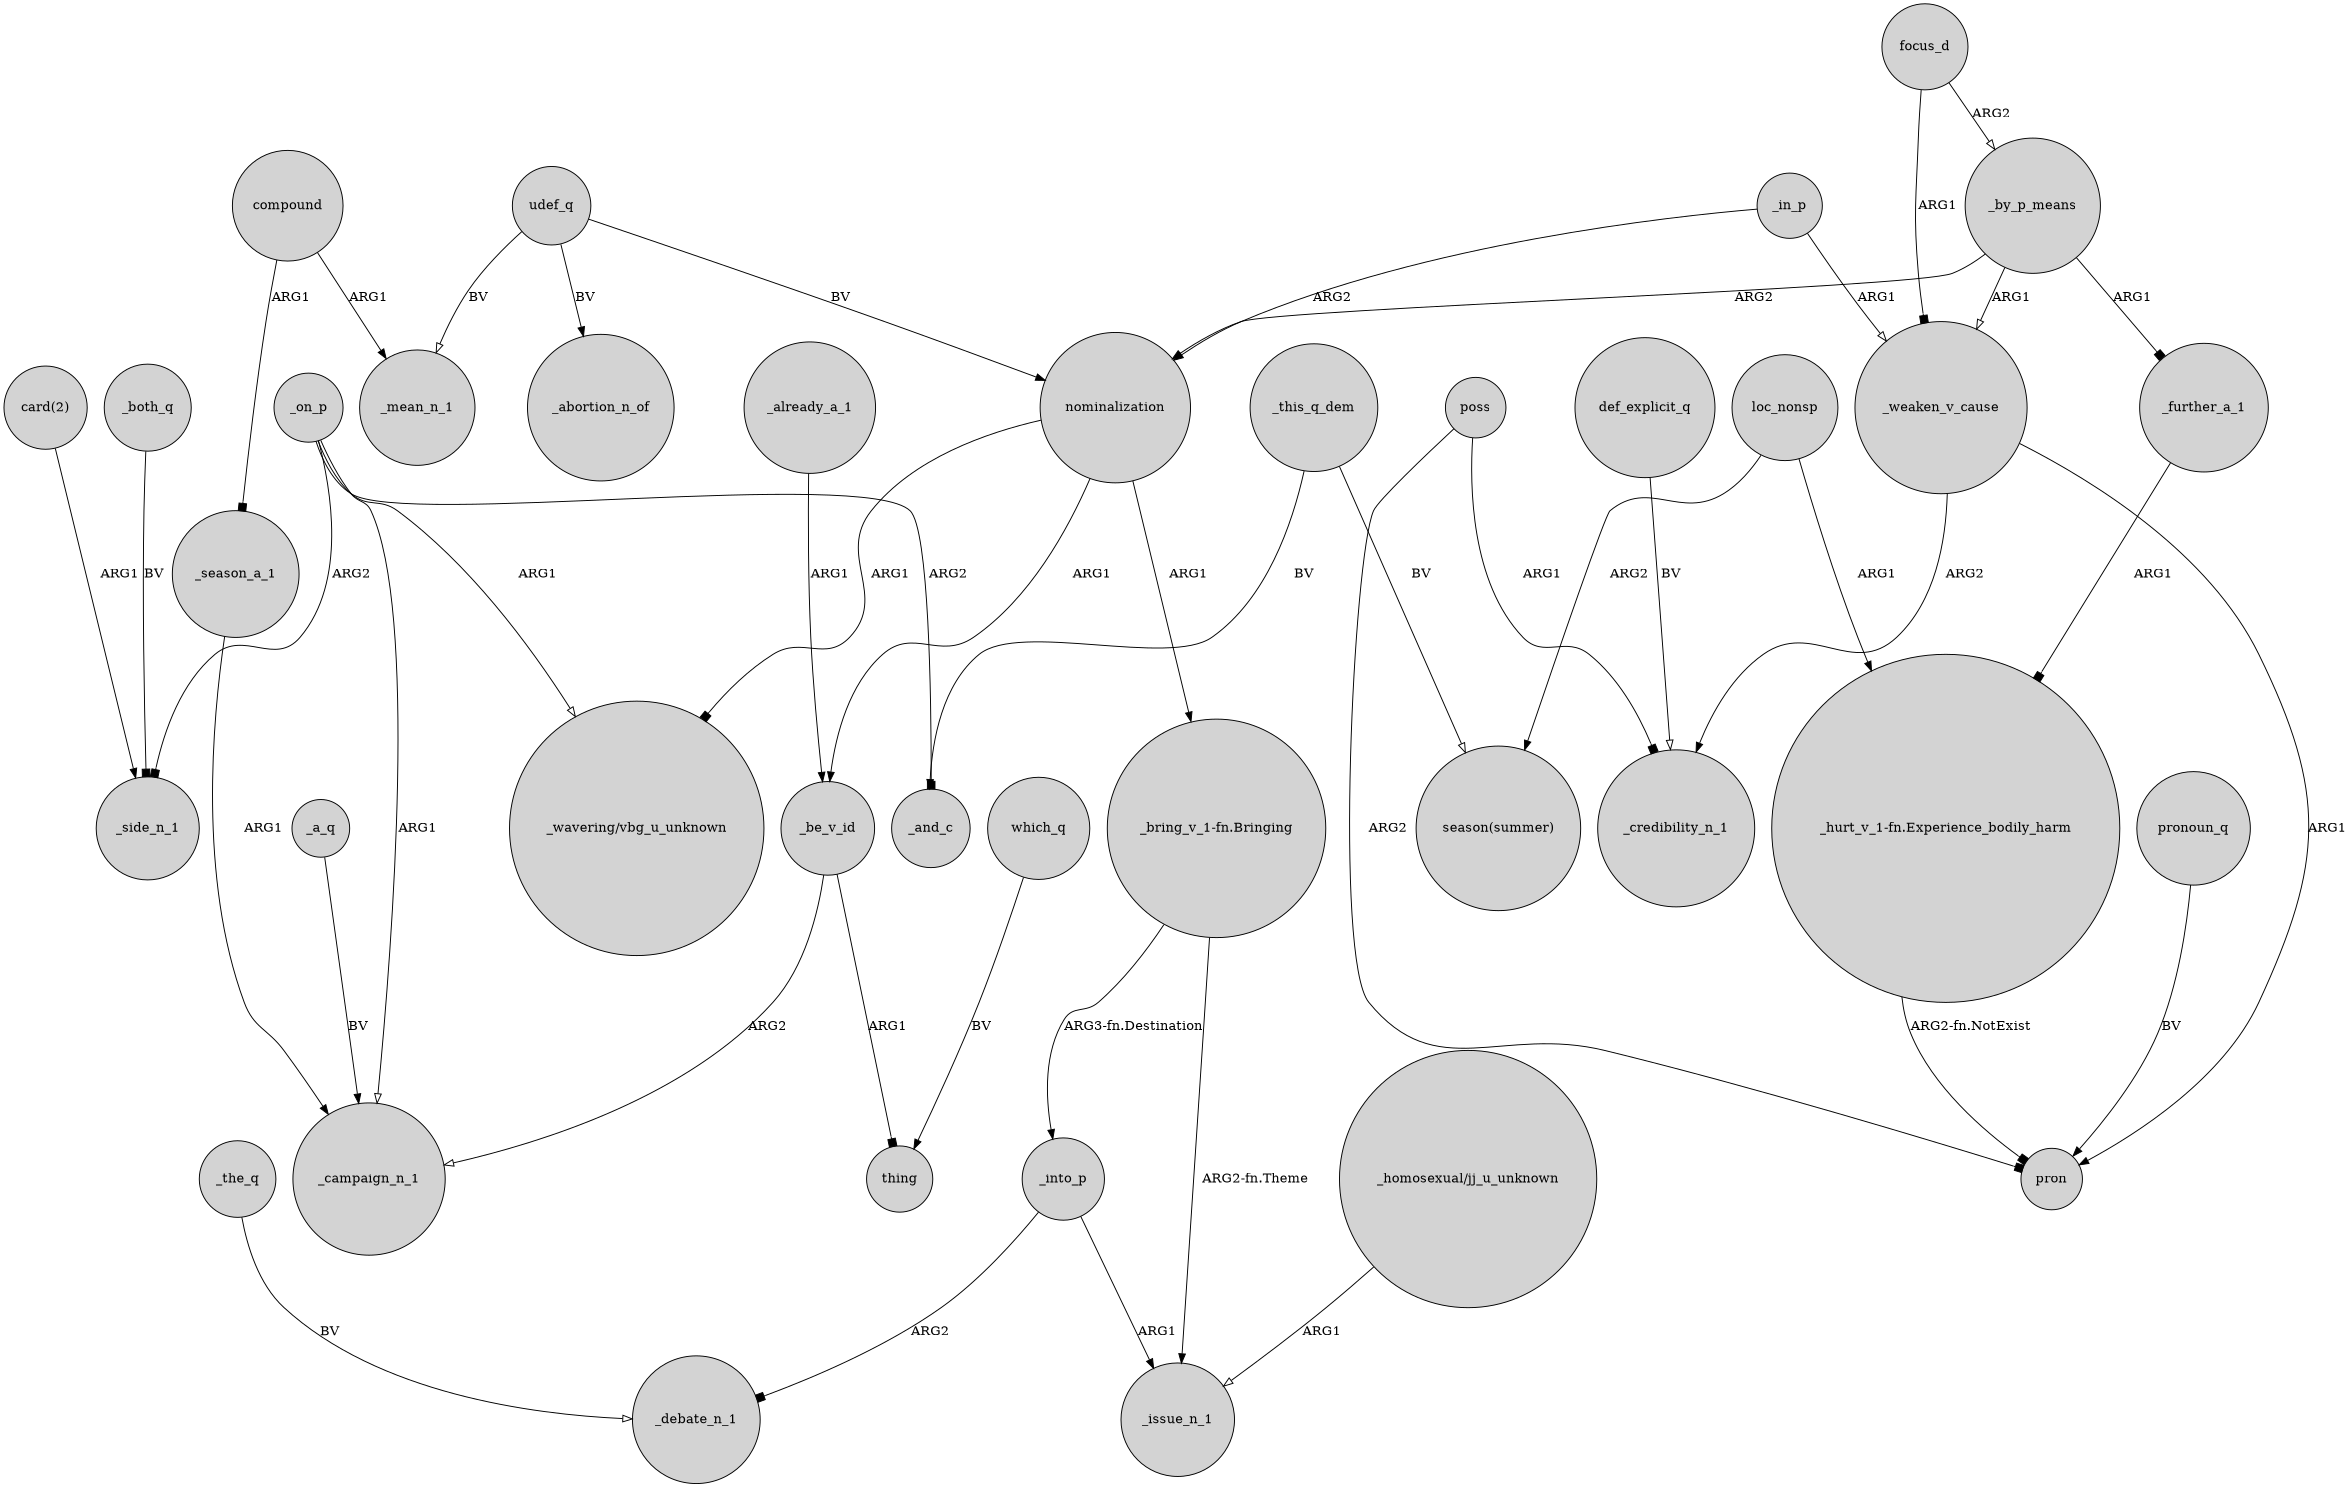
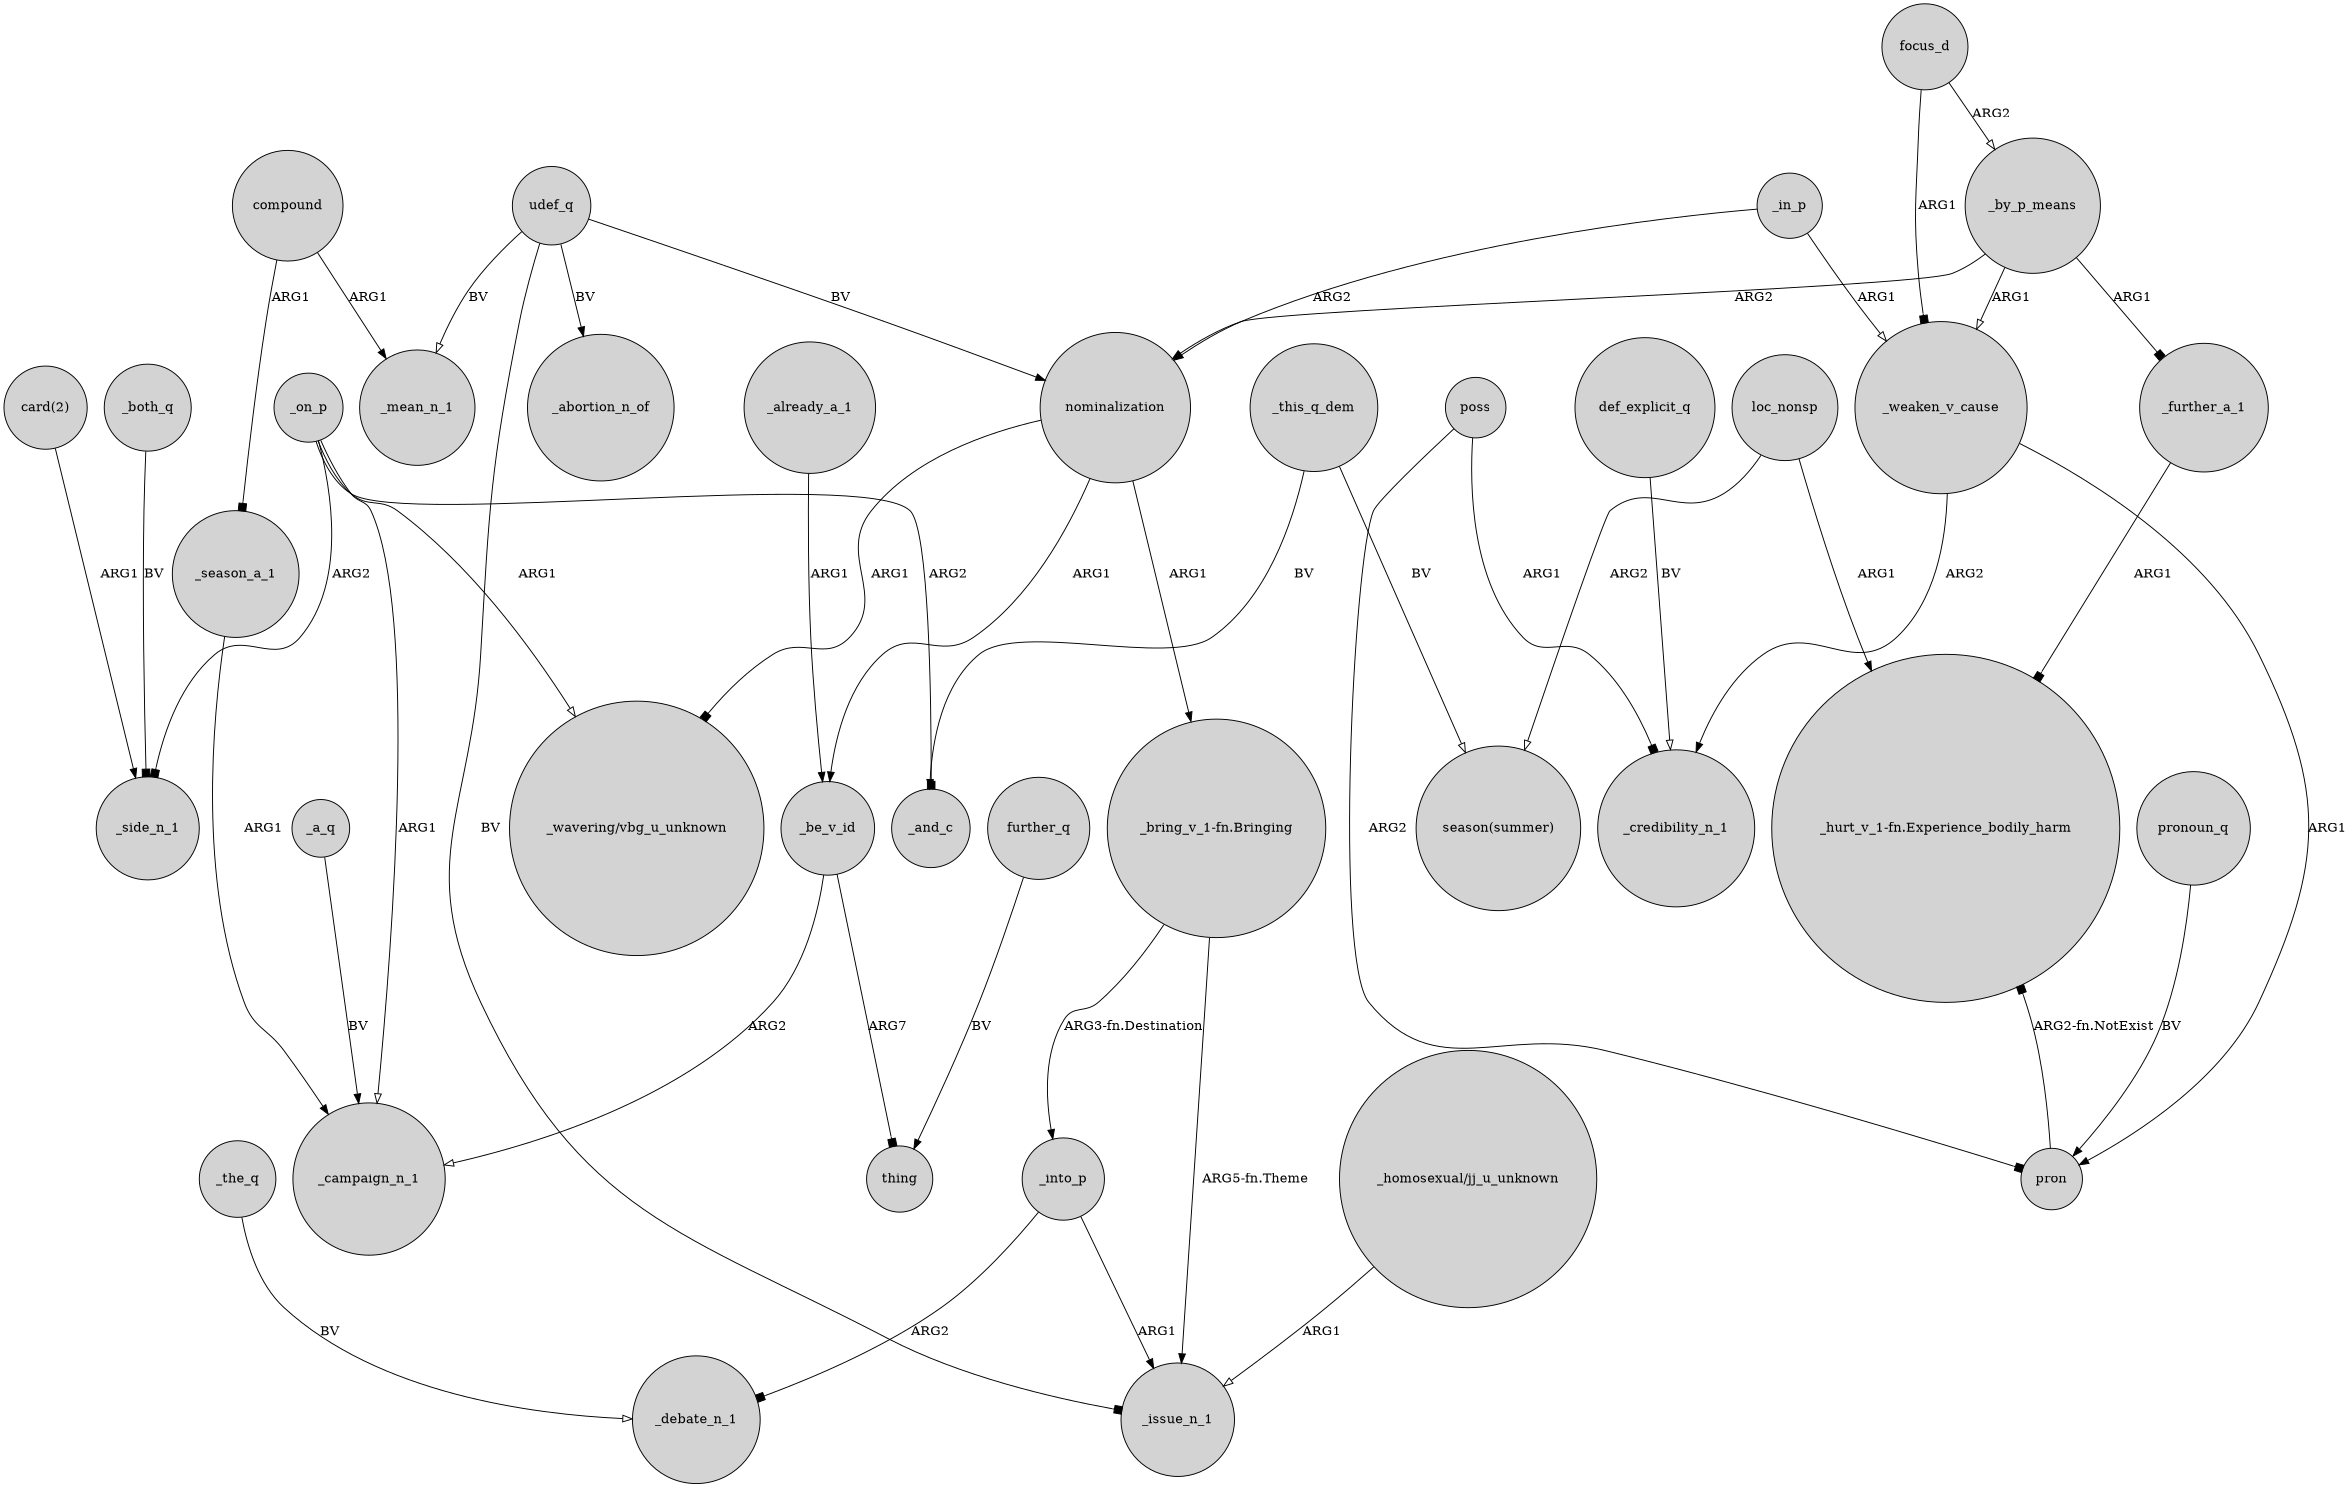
(1596, 544) -> (1596, 544)
(1039, 828) -> (1039, 828)
none -> (482, 1006)
(888, 1026) -> (888, 1026)
(1944, 1087) -> (2042, 1071)
(1255, 1179) -> (1255, 1179)
